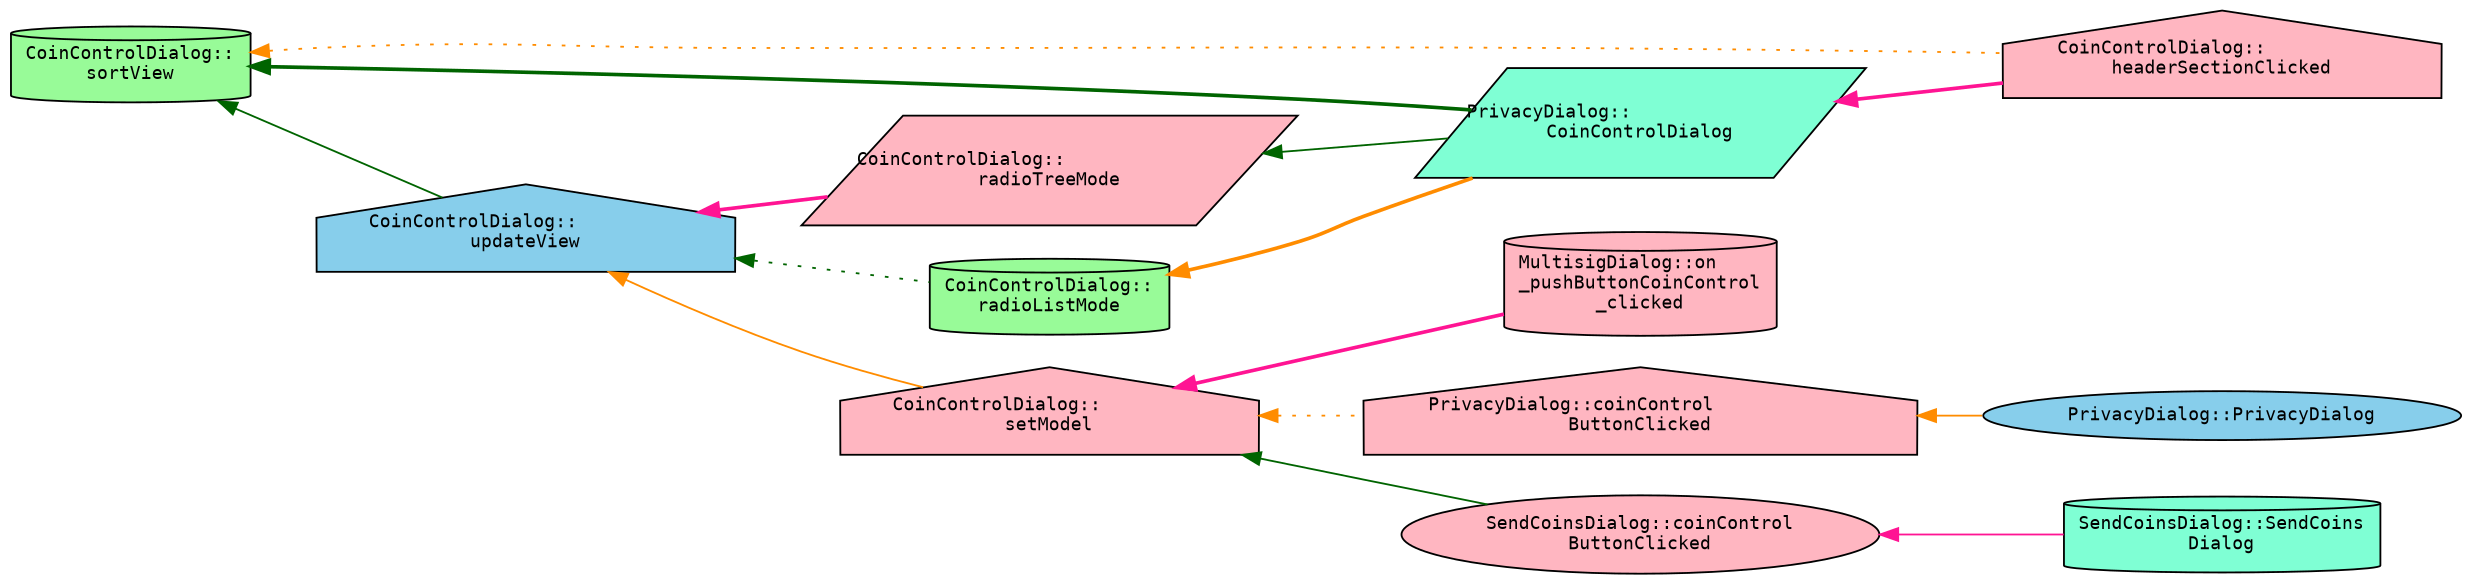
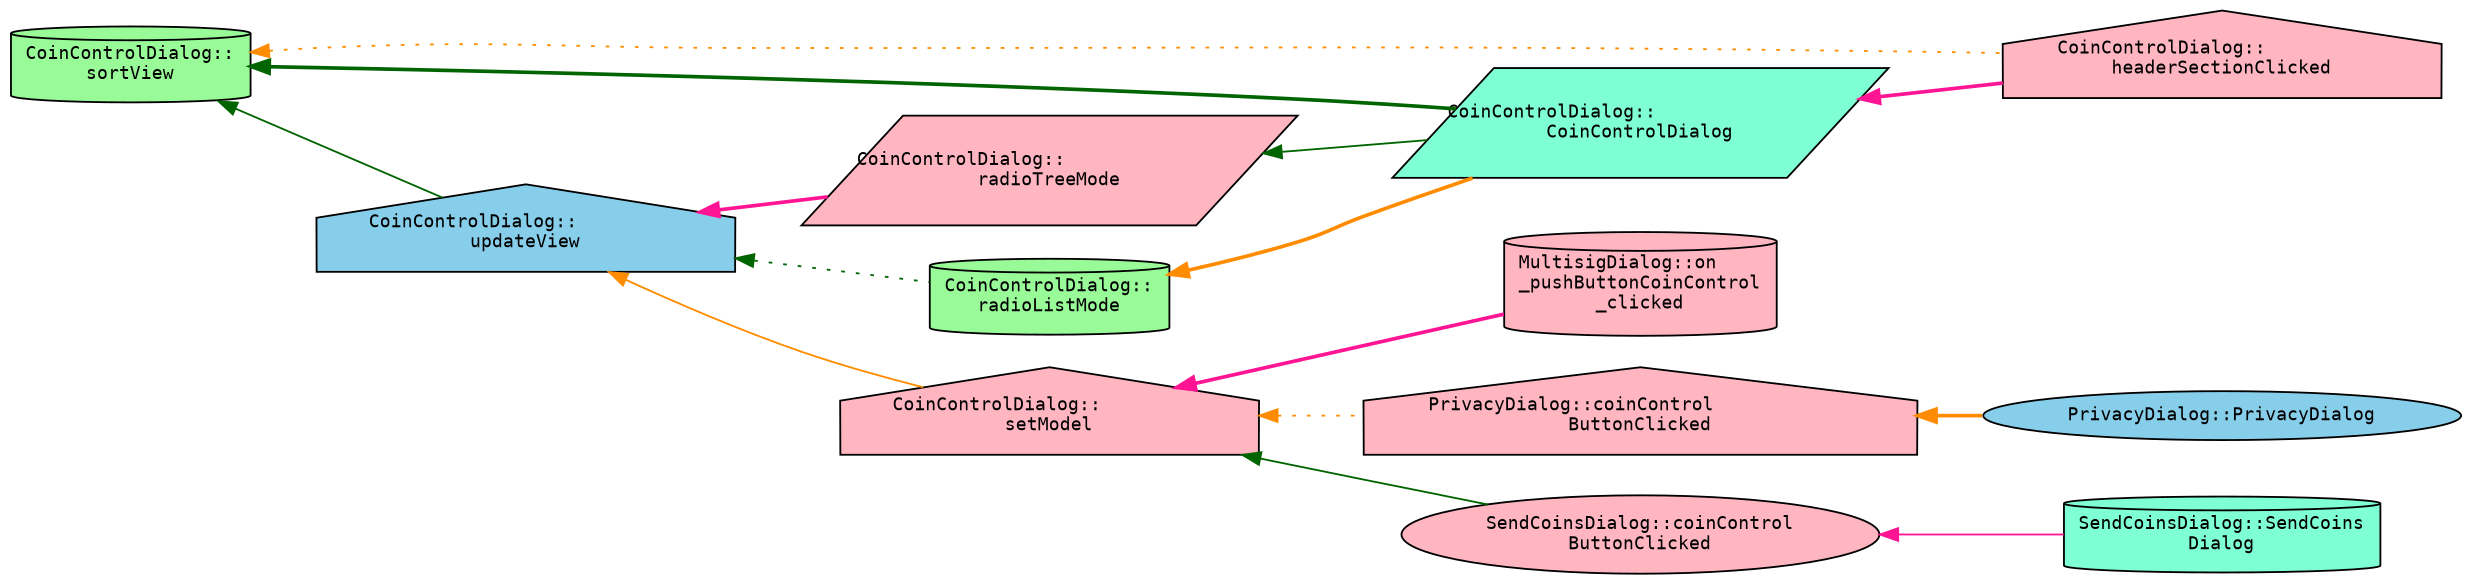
(1640, 123) -> (1640, 123)
(1959, 416) -> (1959, 416)
